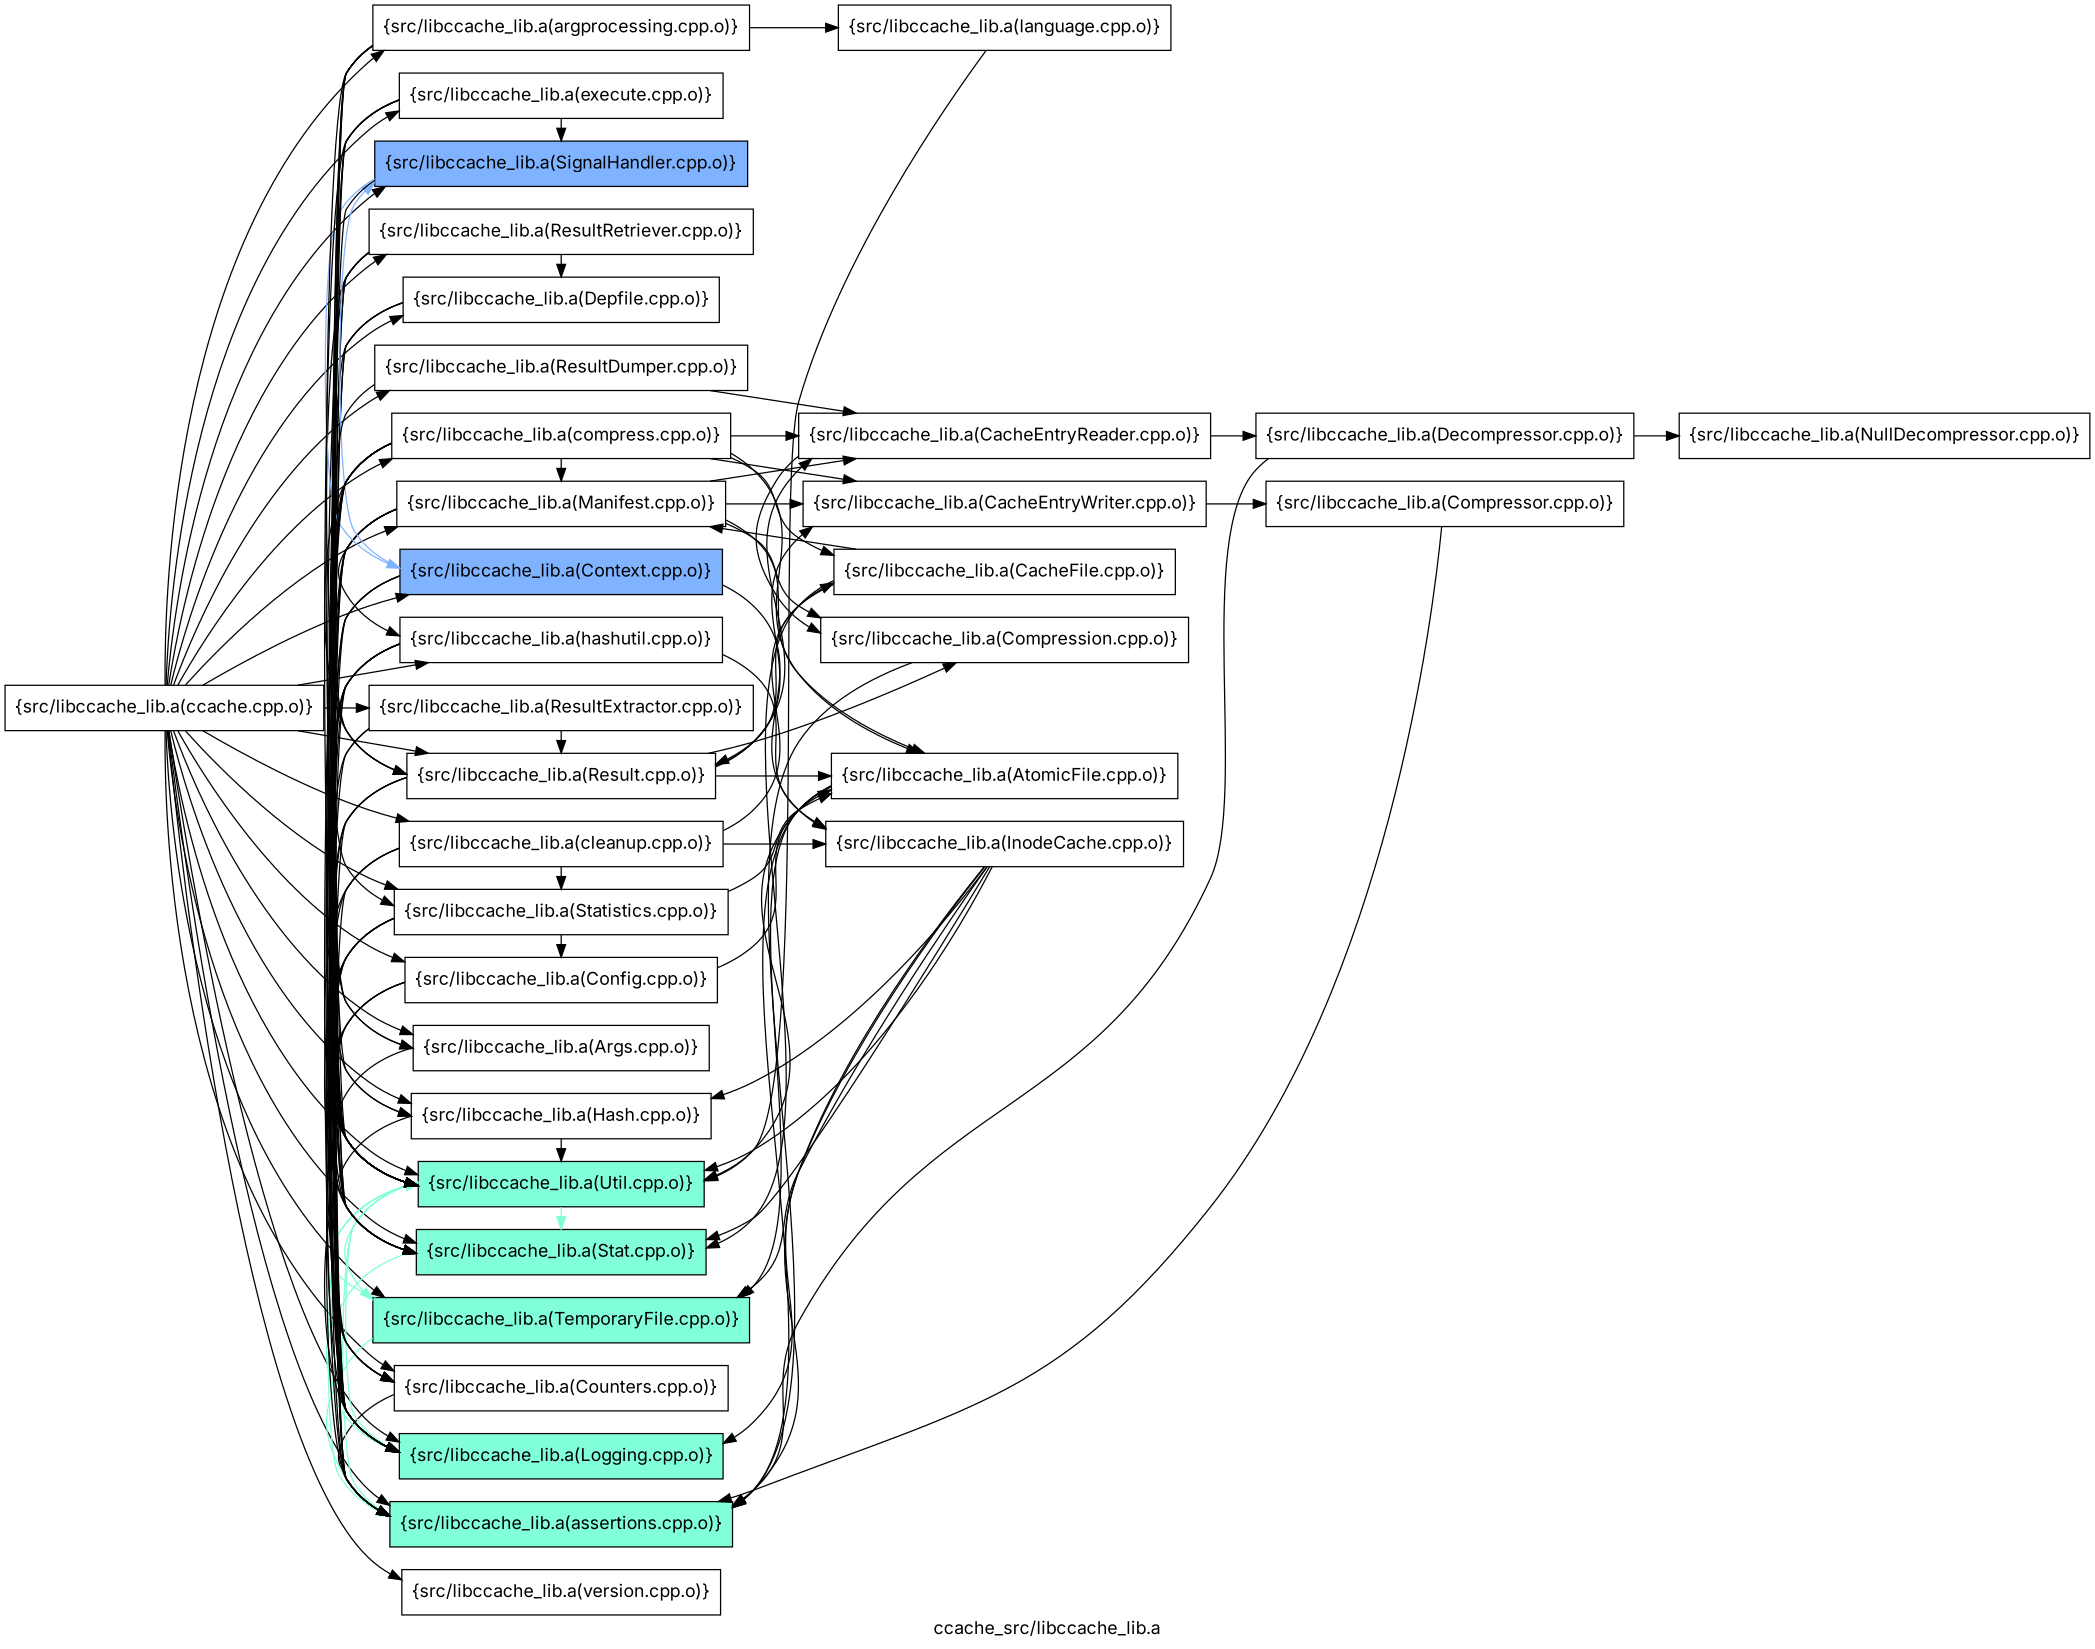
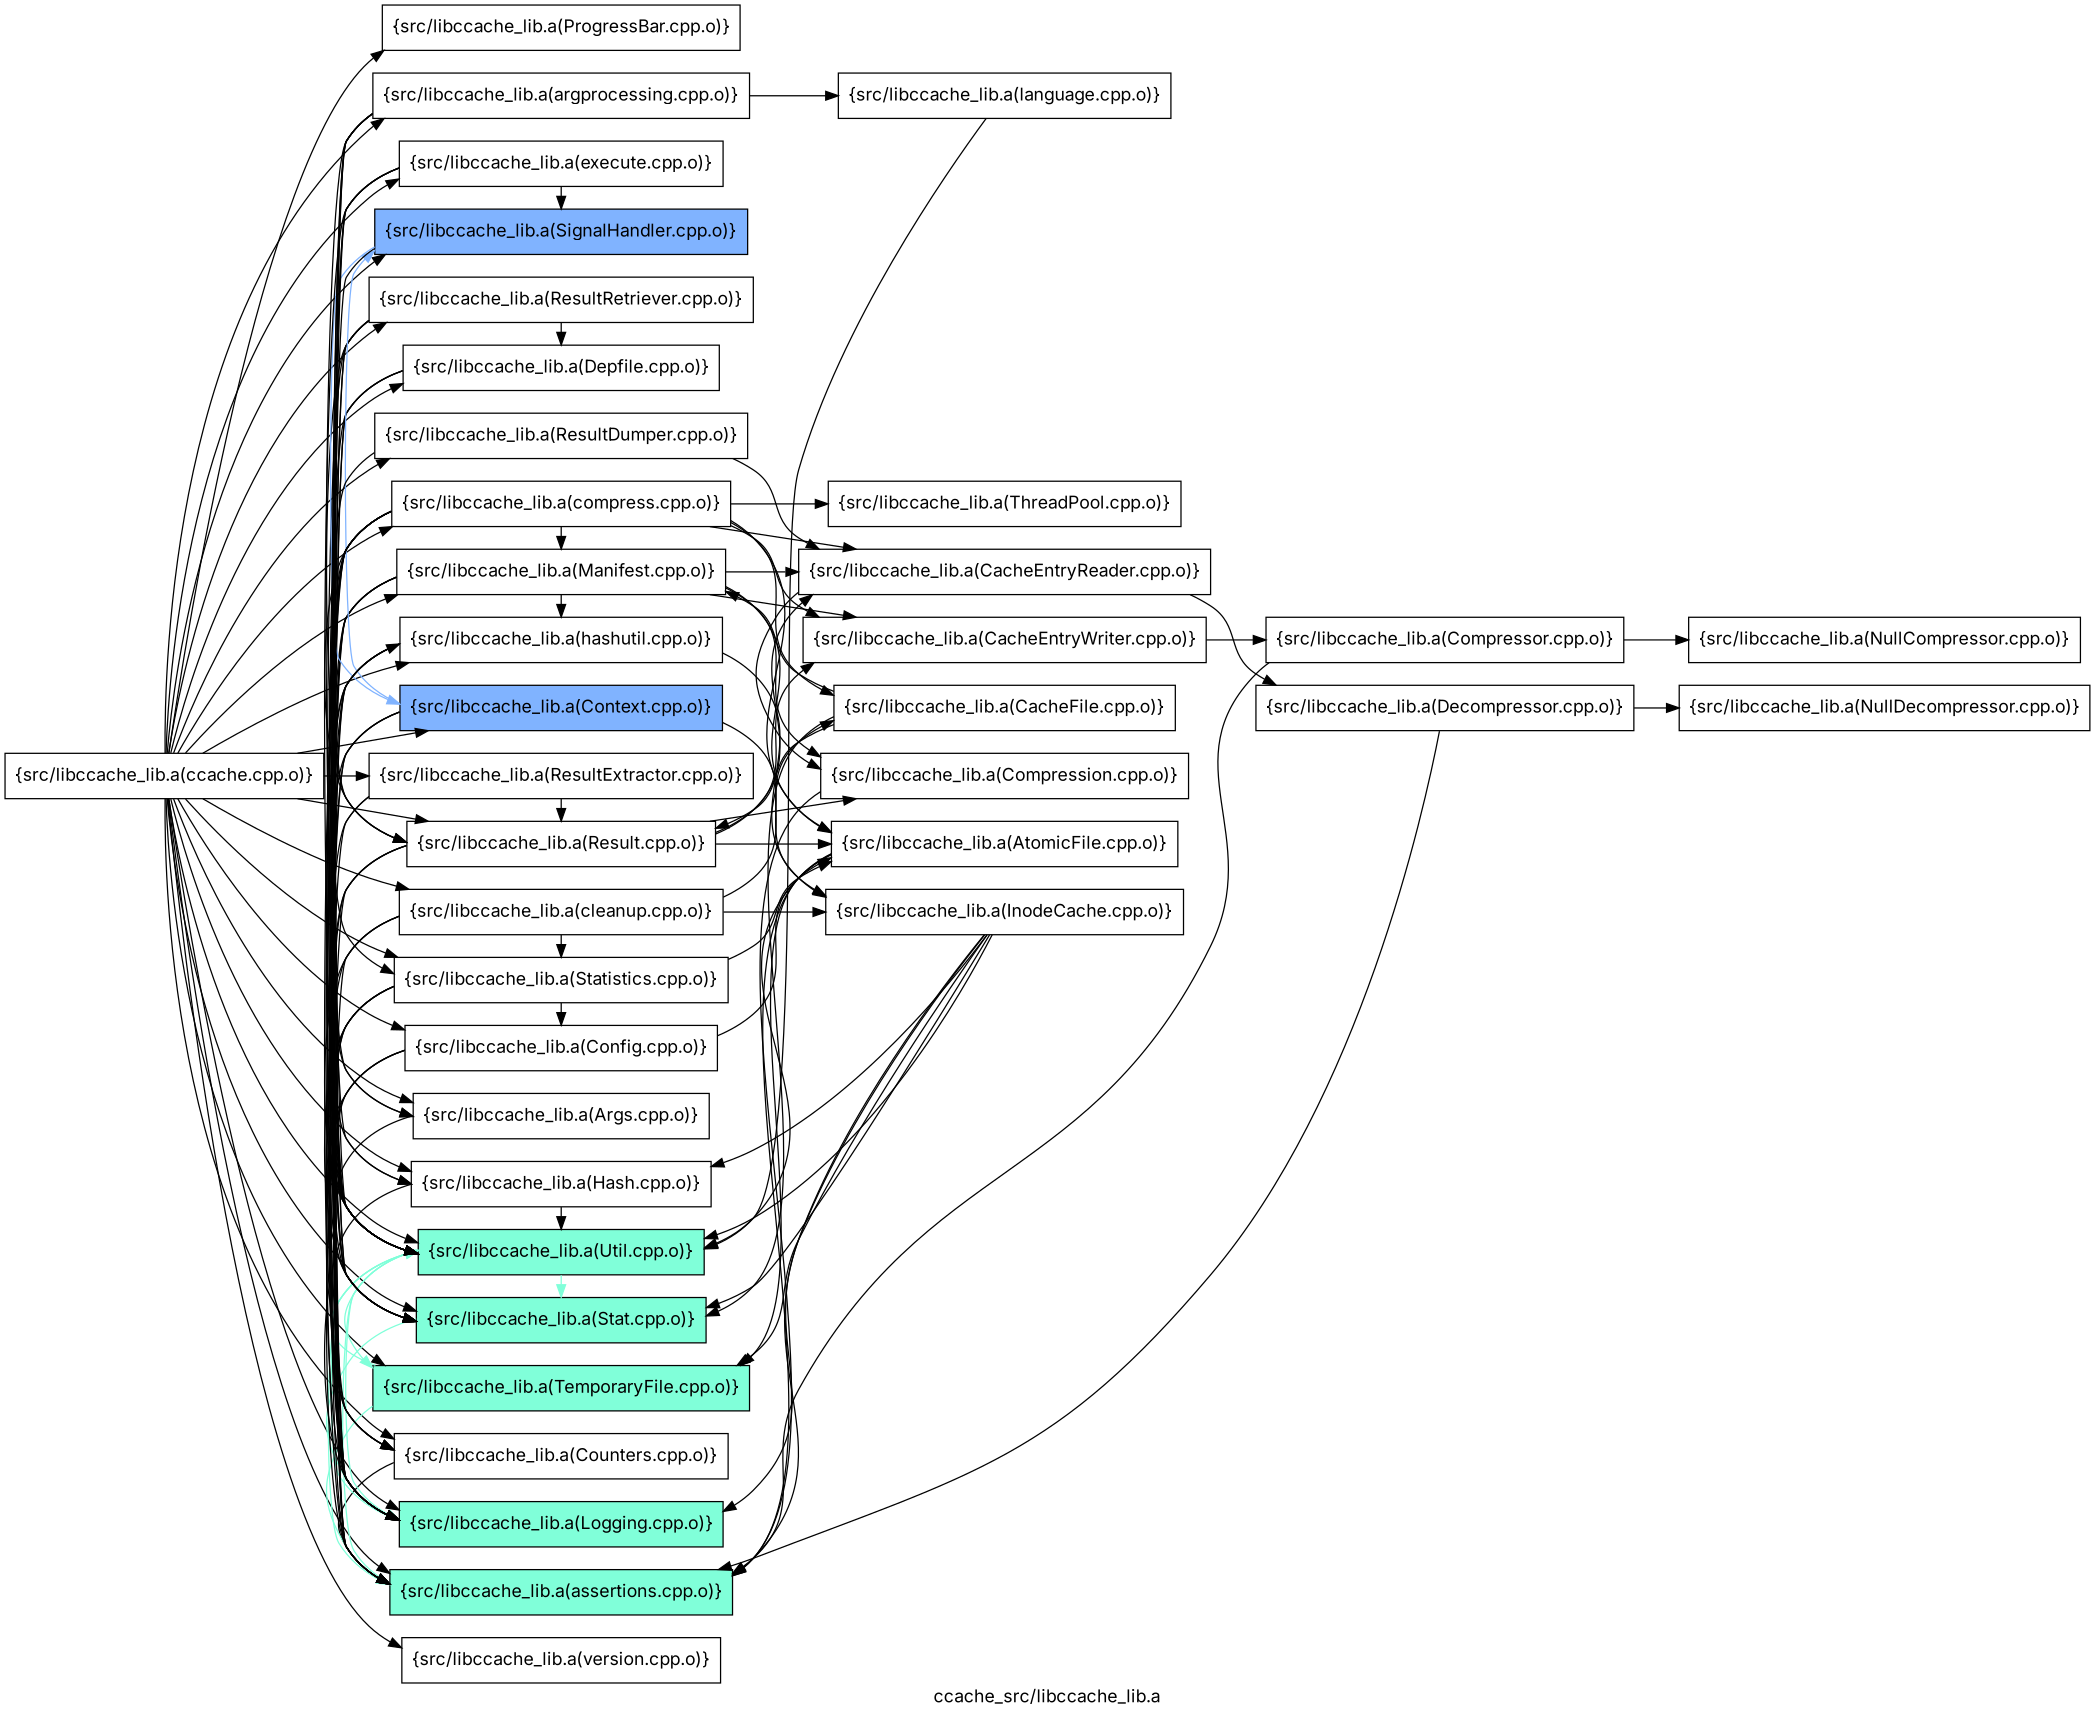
none -> (561, 28)
none -> (1005, 504)
none -> (1885, 640)
(331, 1041) -> (329, 1088)
